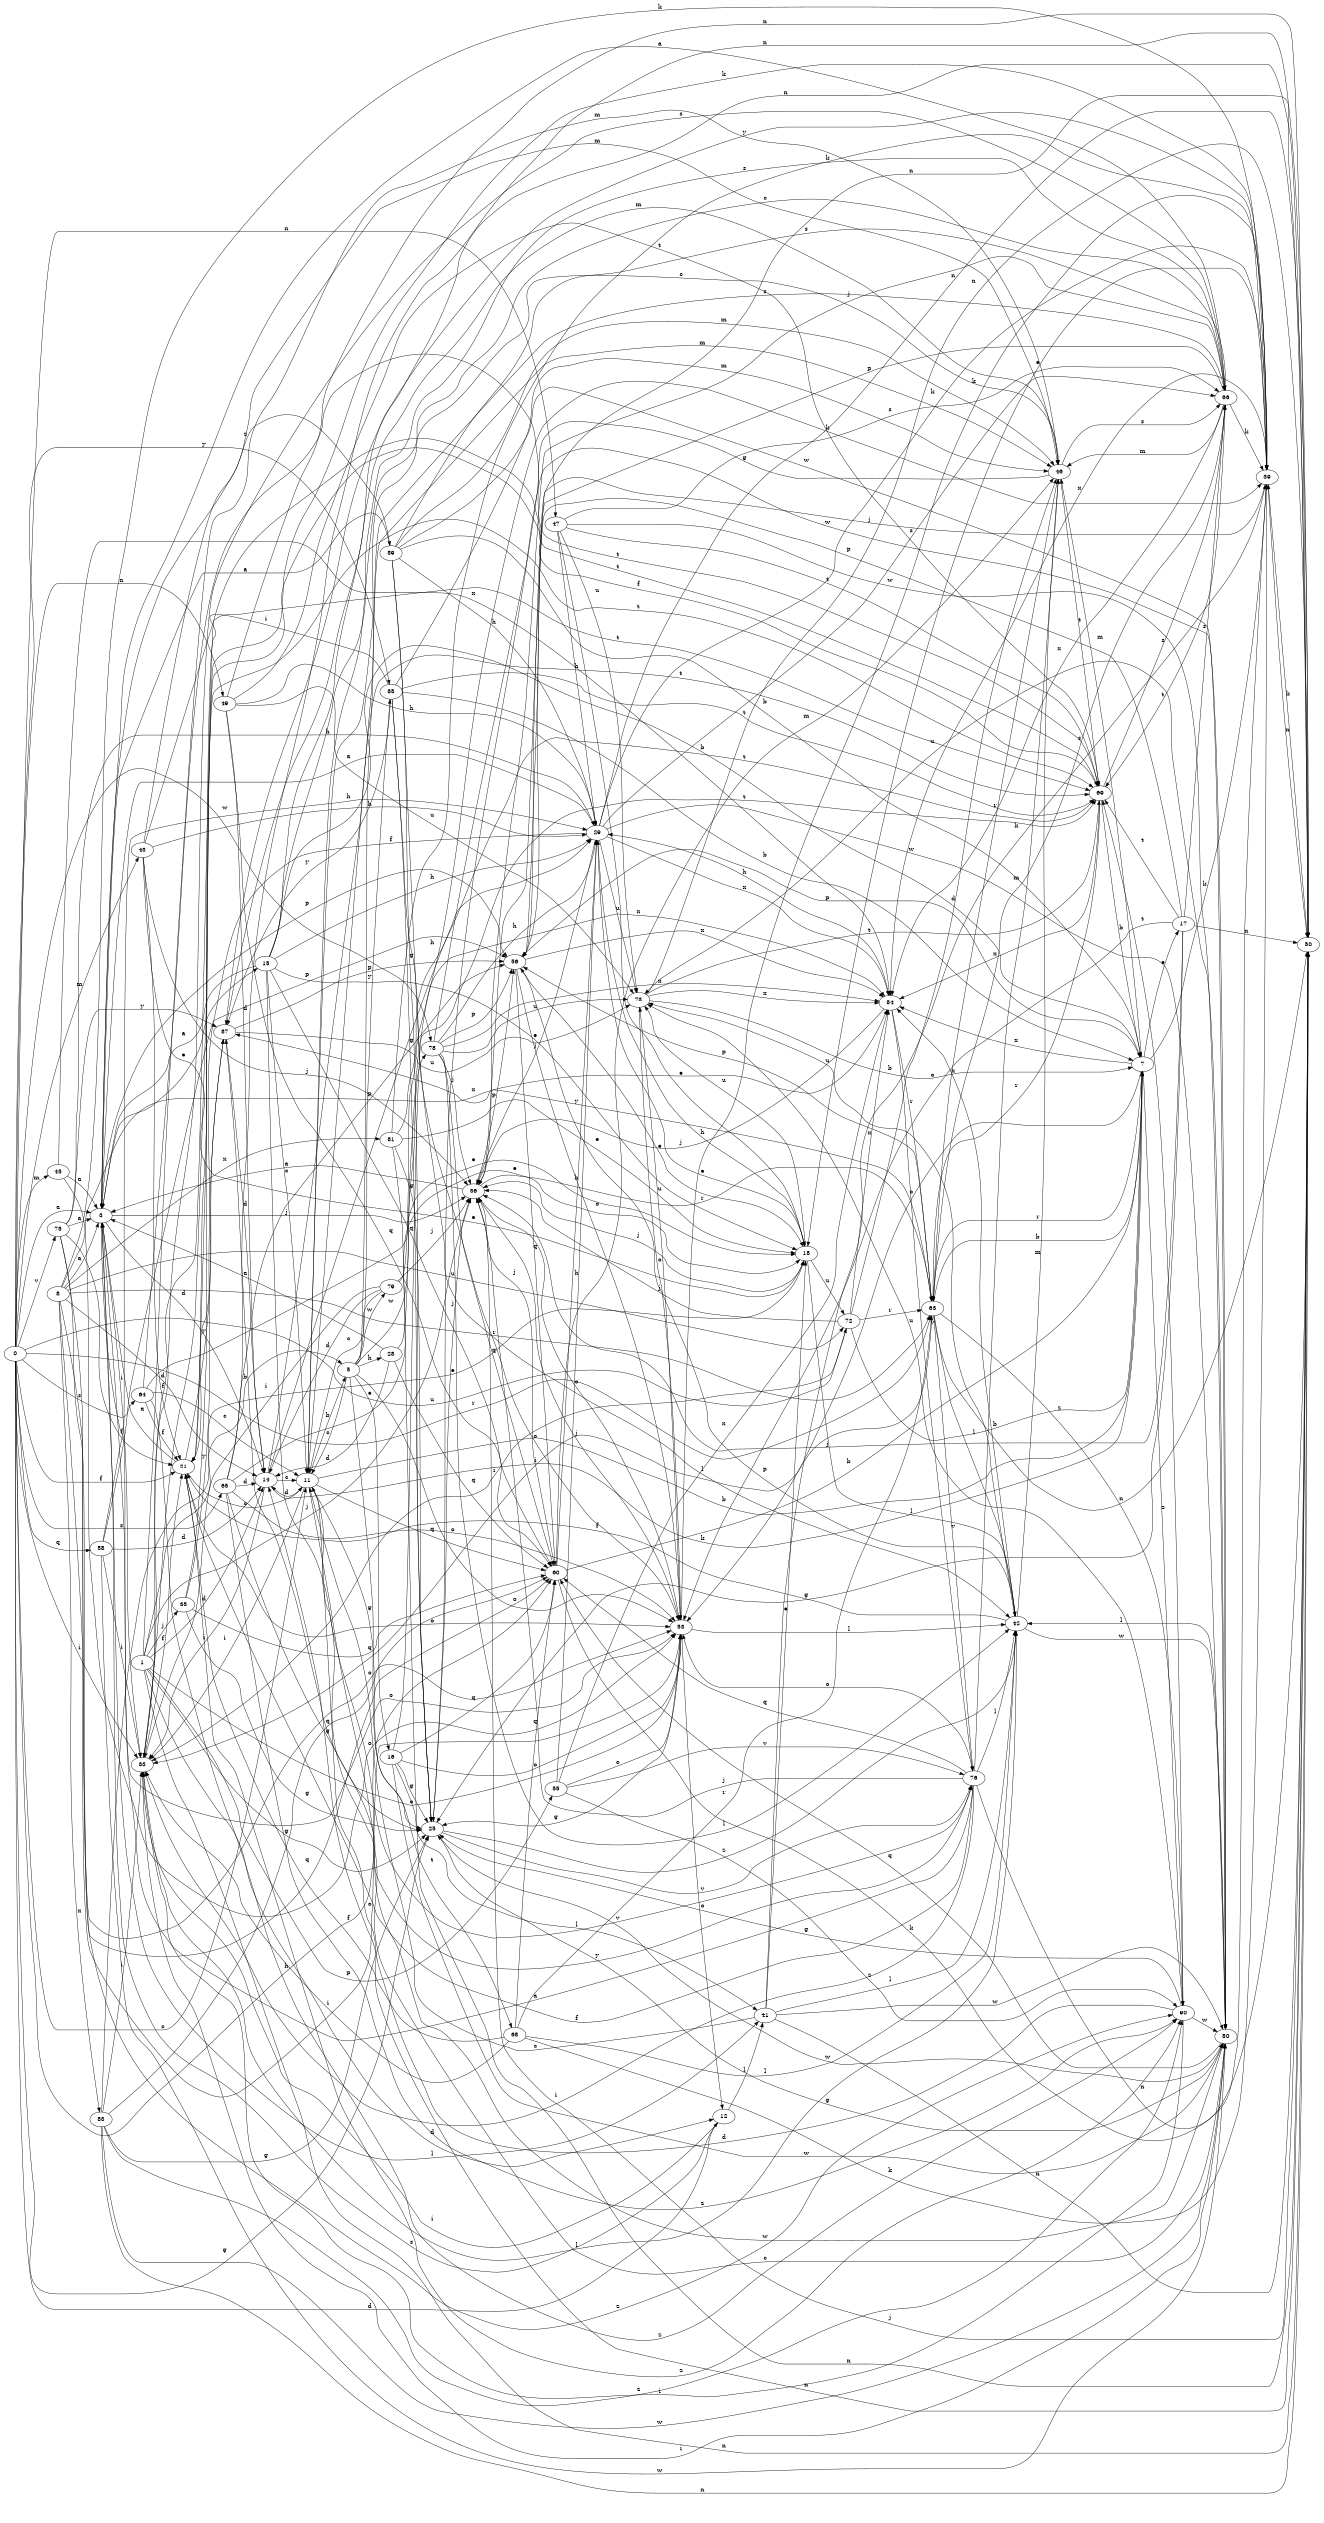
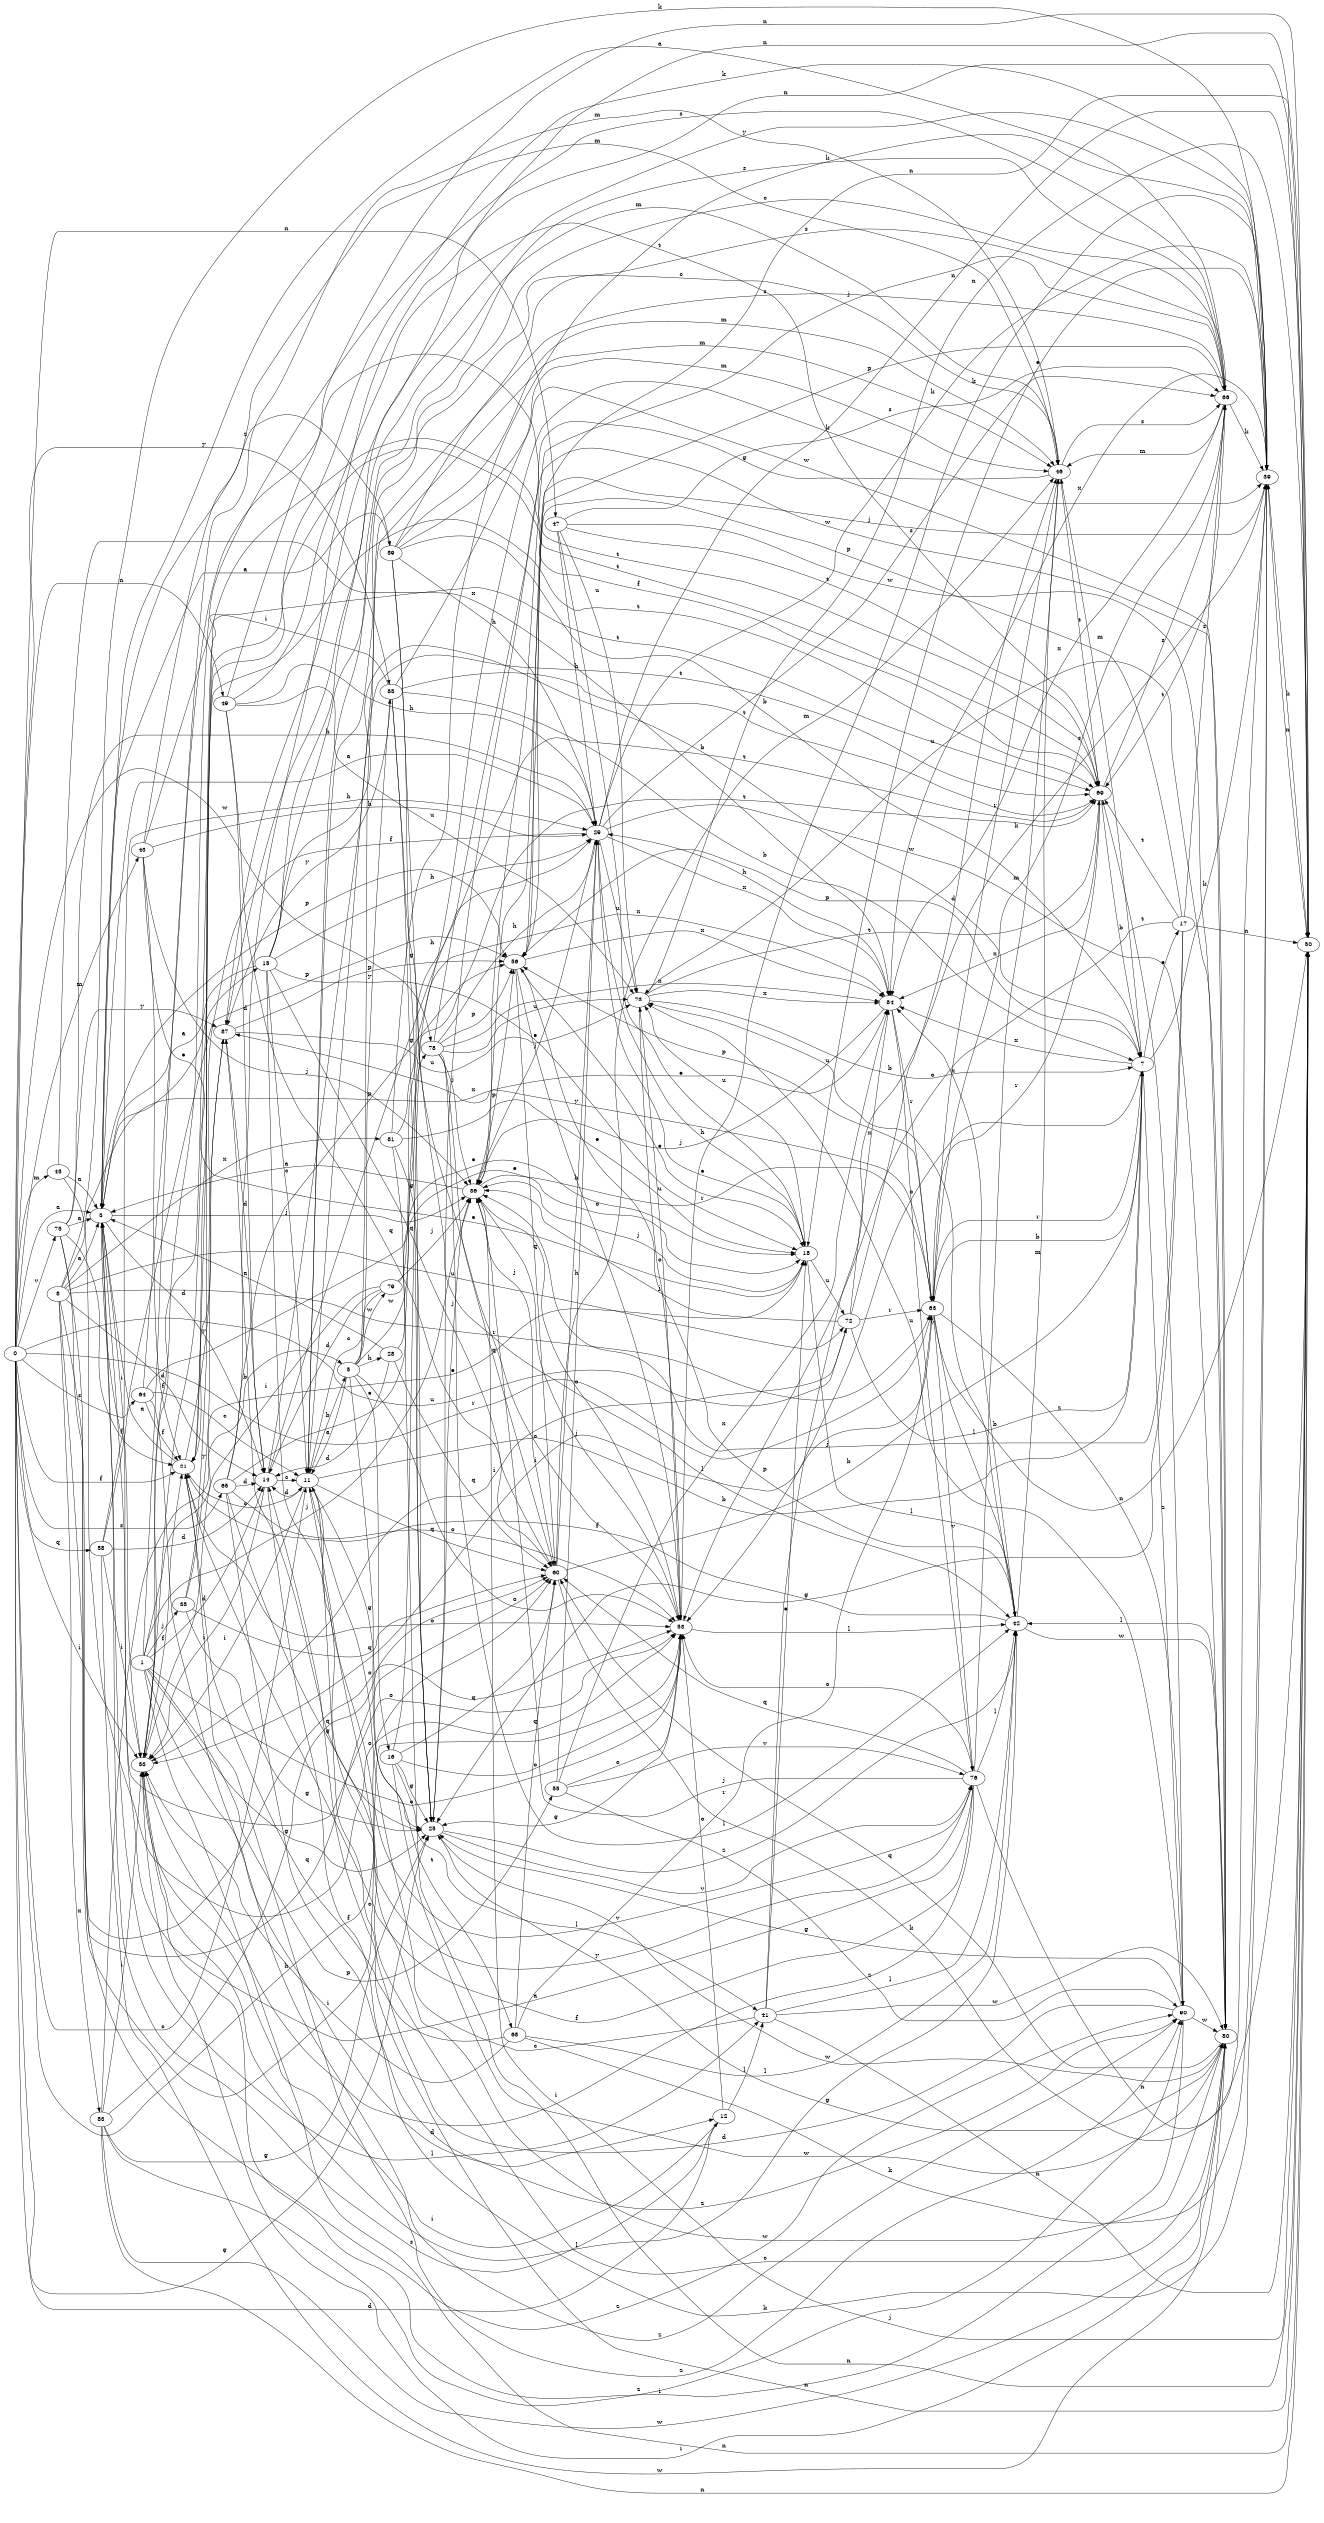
(328, 1433) -> (328, 1433)
(869, 1525) -> (1245, 2144)
(696, 1870) -> (704, 1874)
